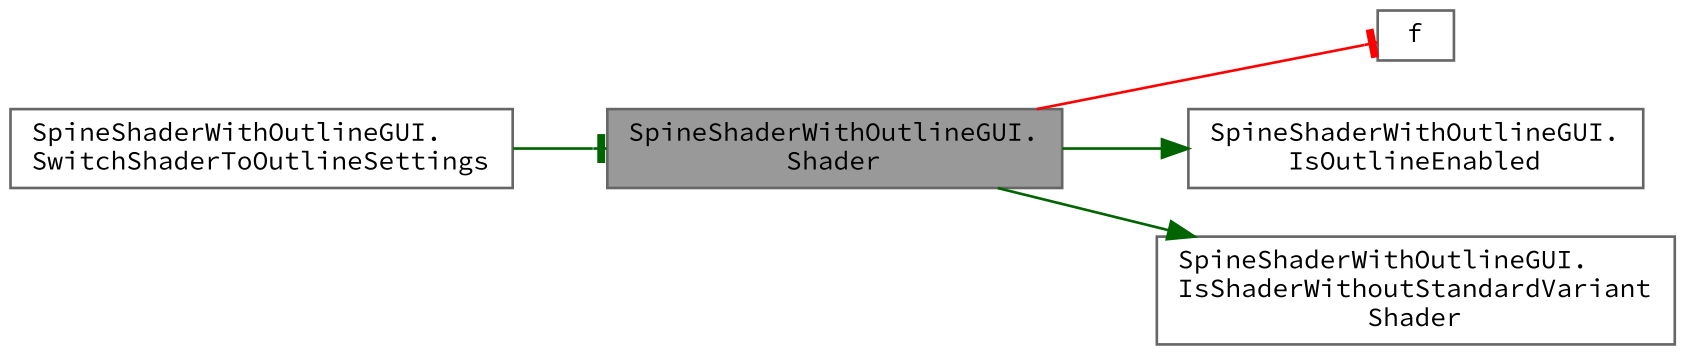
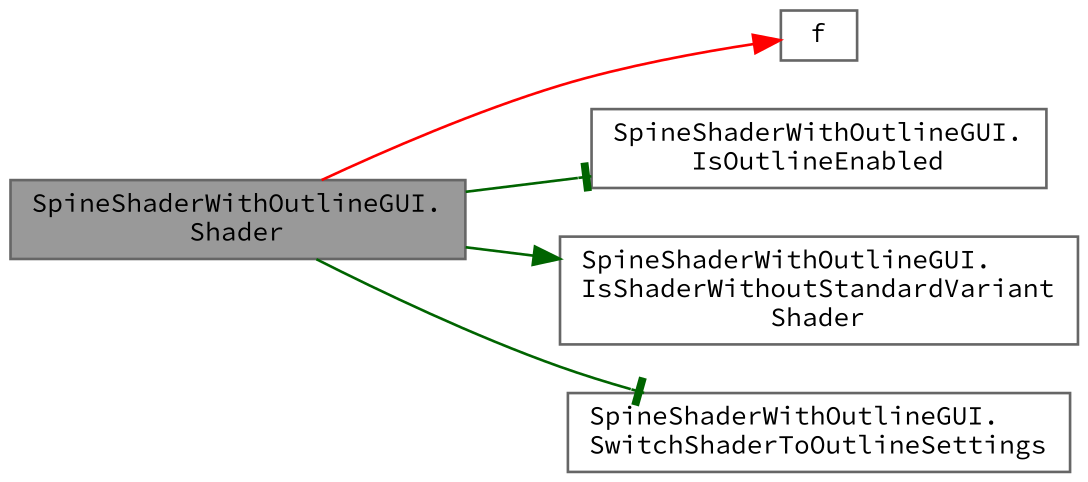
(1201, 77) -> (532, 94)
(553, 149) -> (471, 331)
(1112, 149) -> (522, 185)
